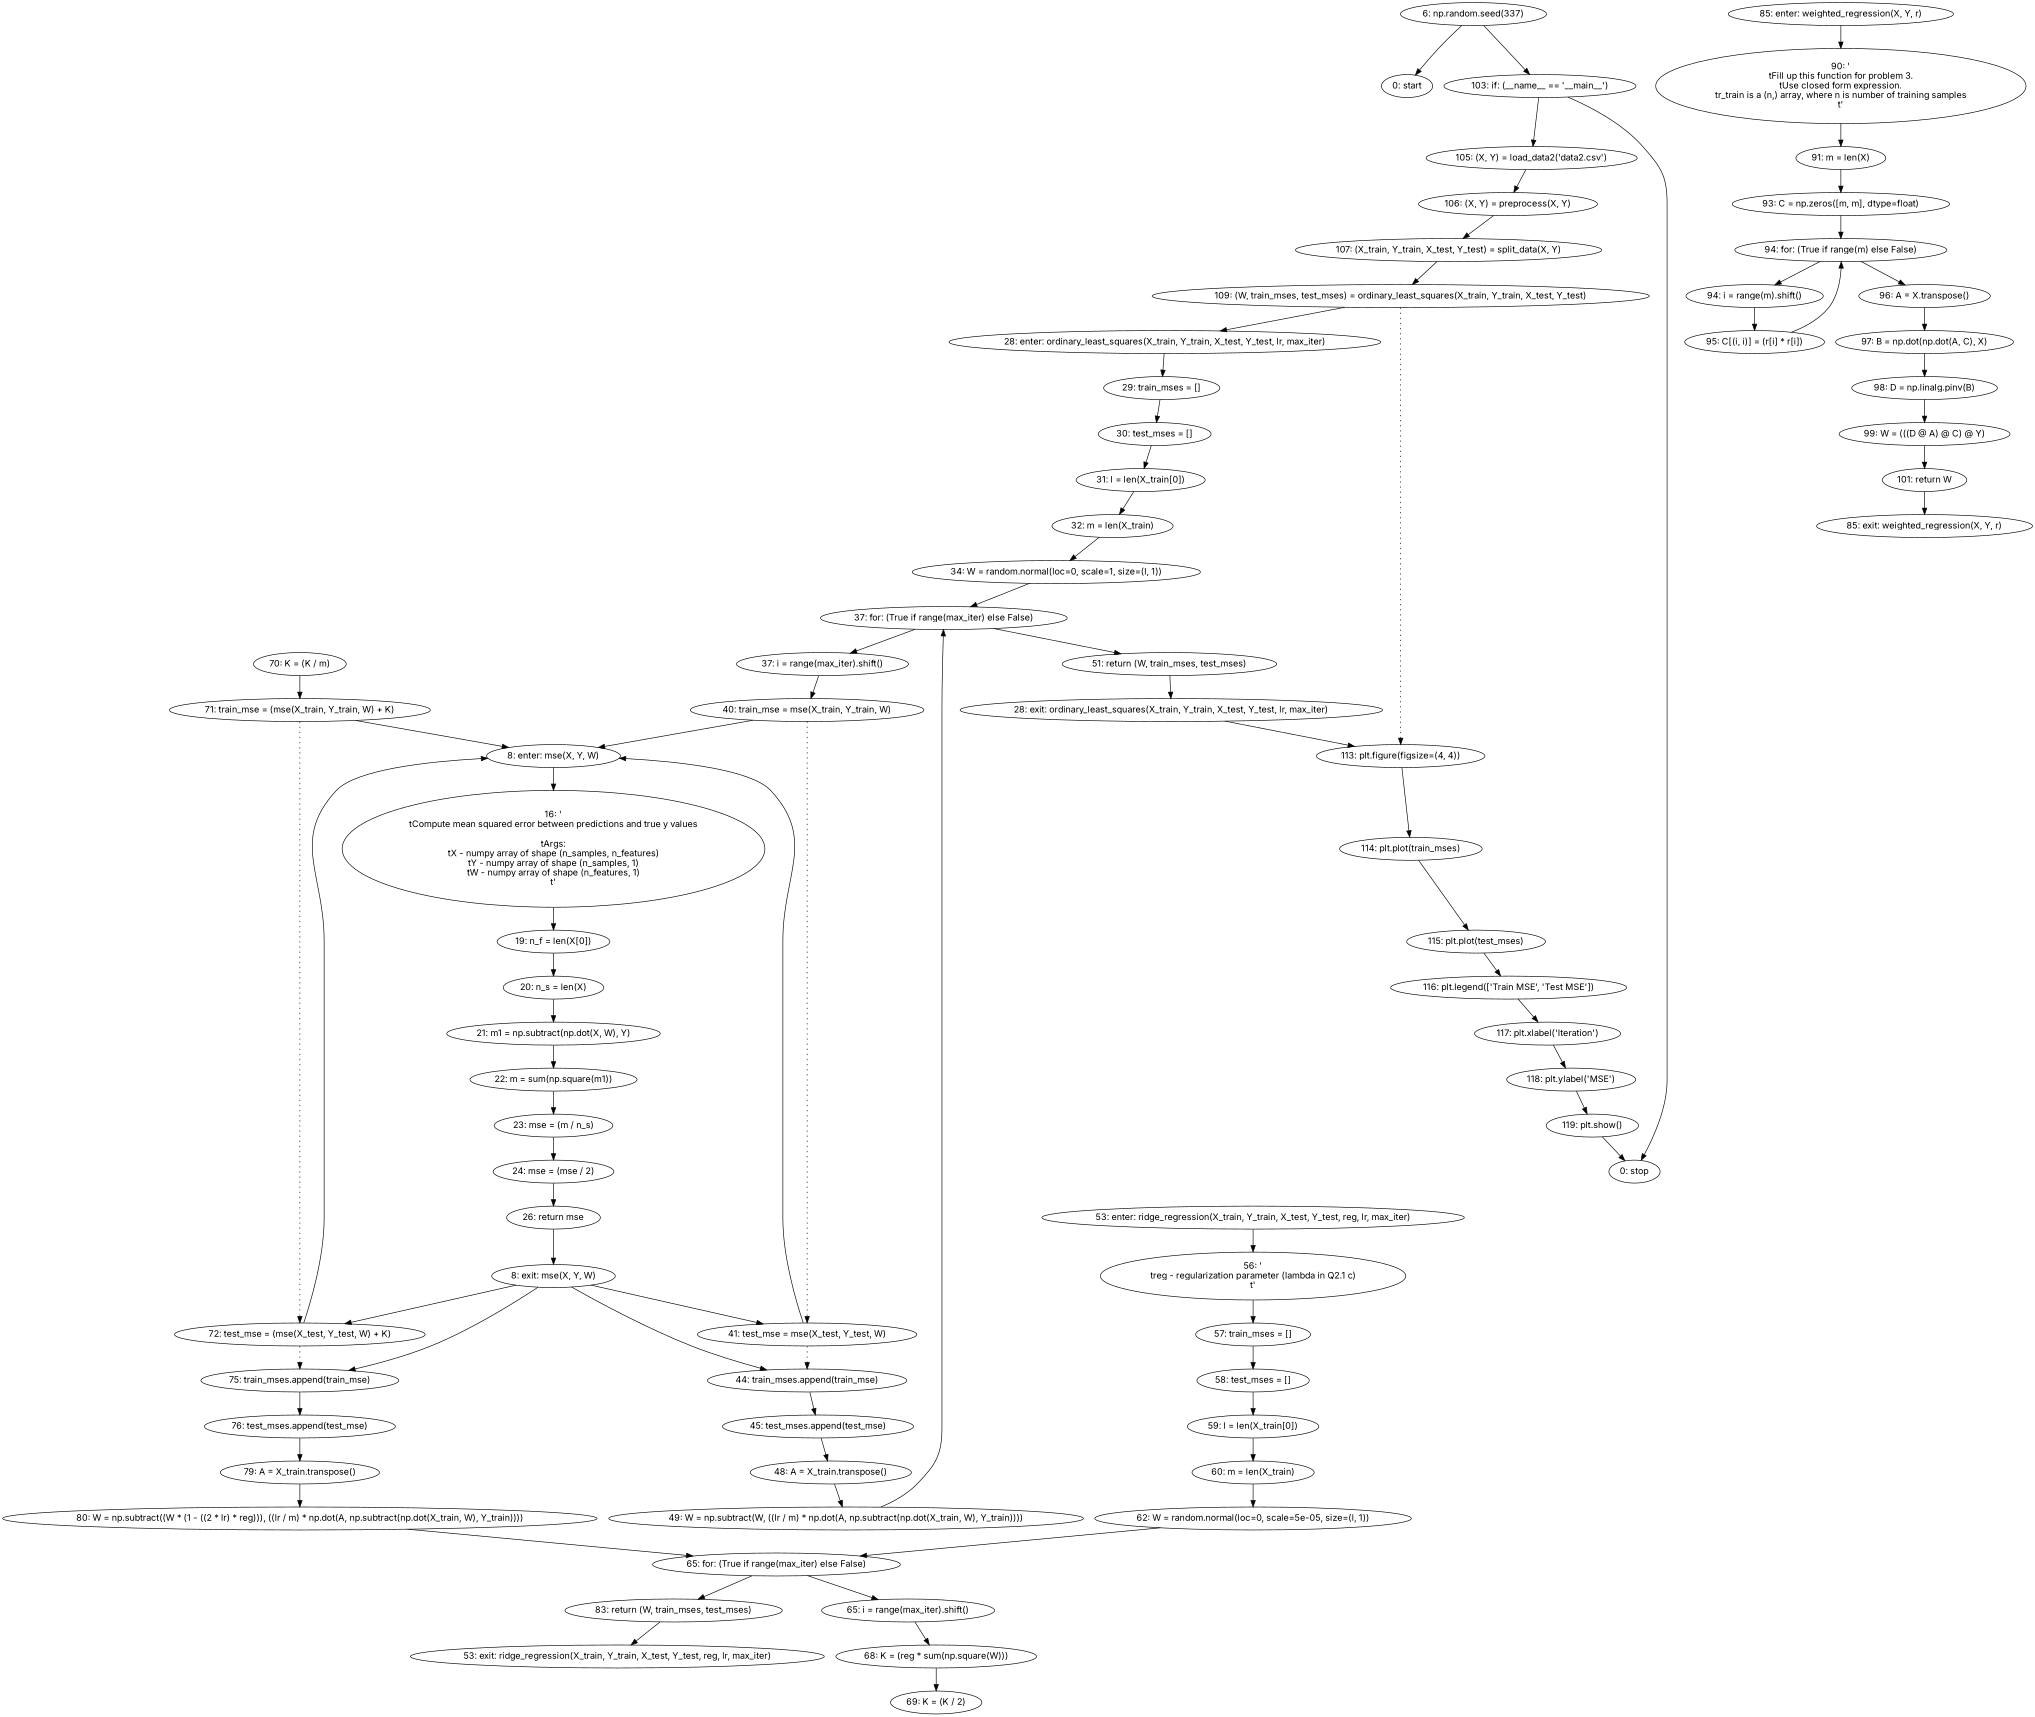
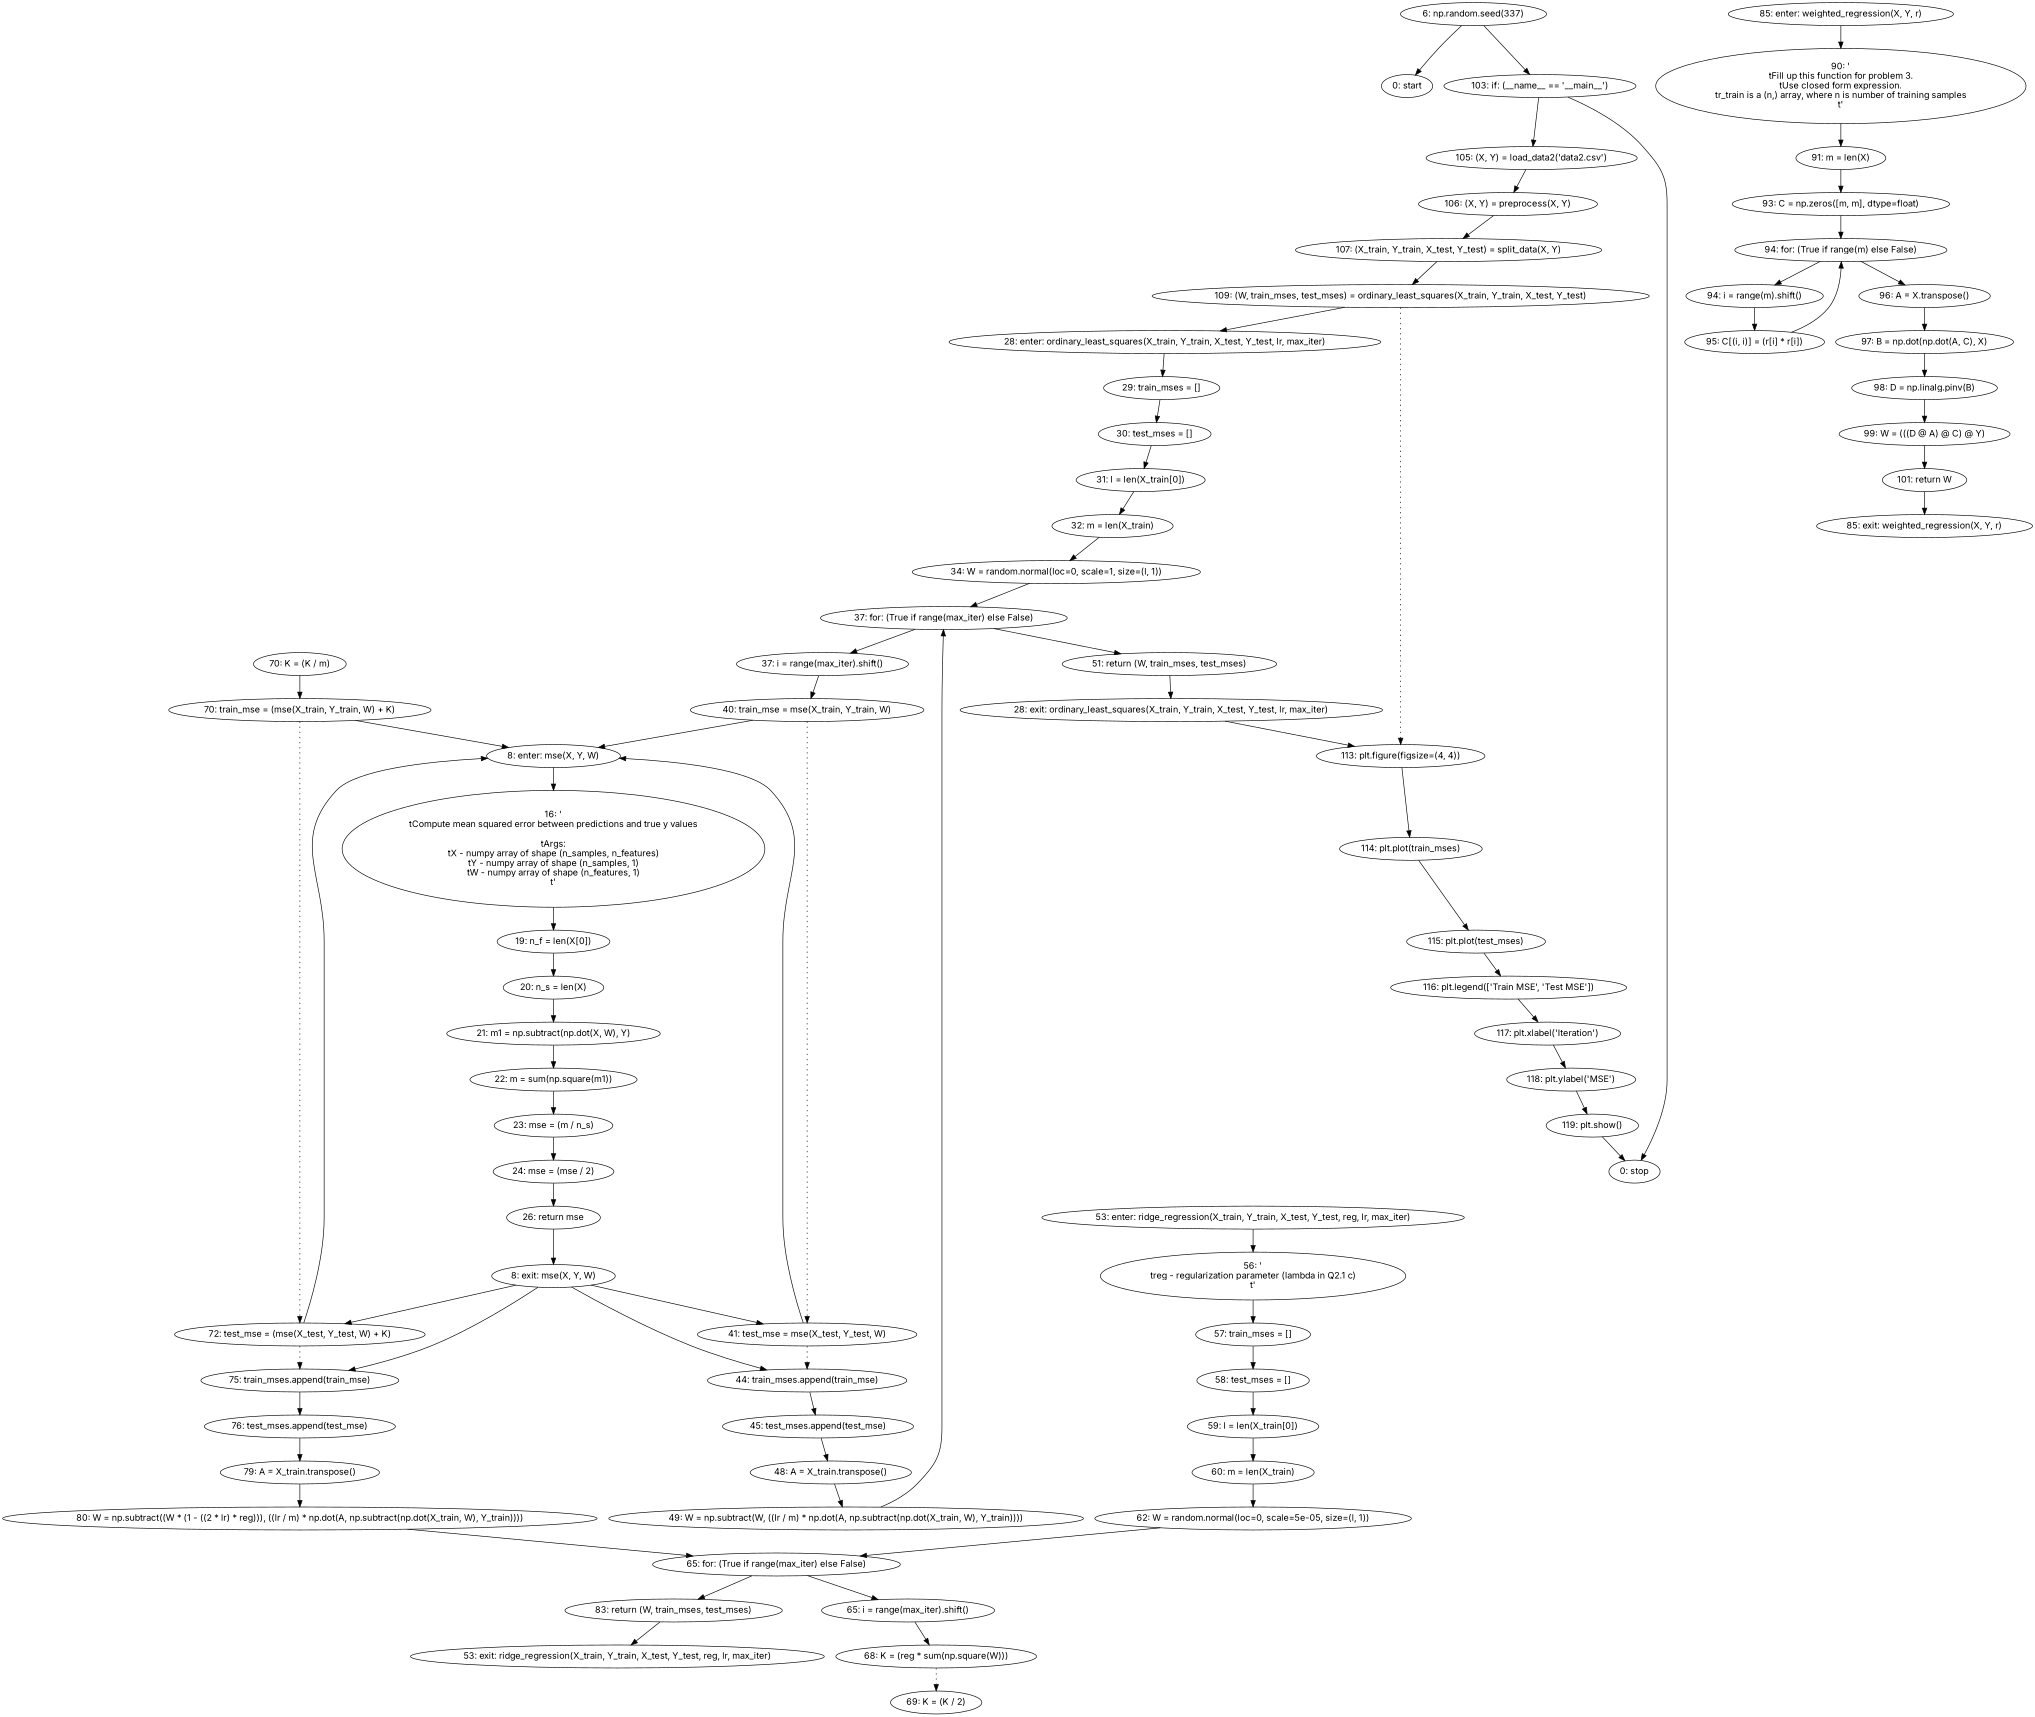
(300, 710) -> (300, 710)
(936, 1676) -> (936, 1676)
